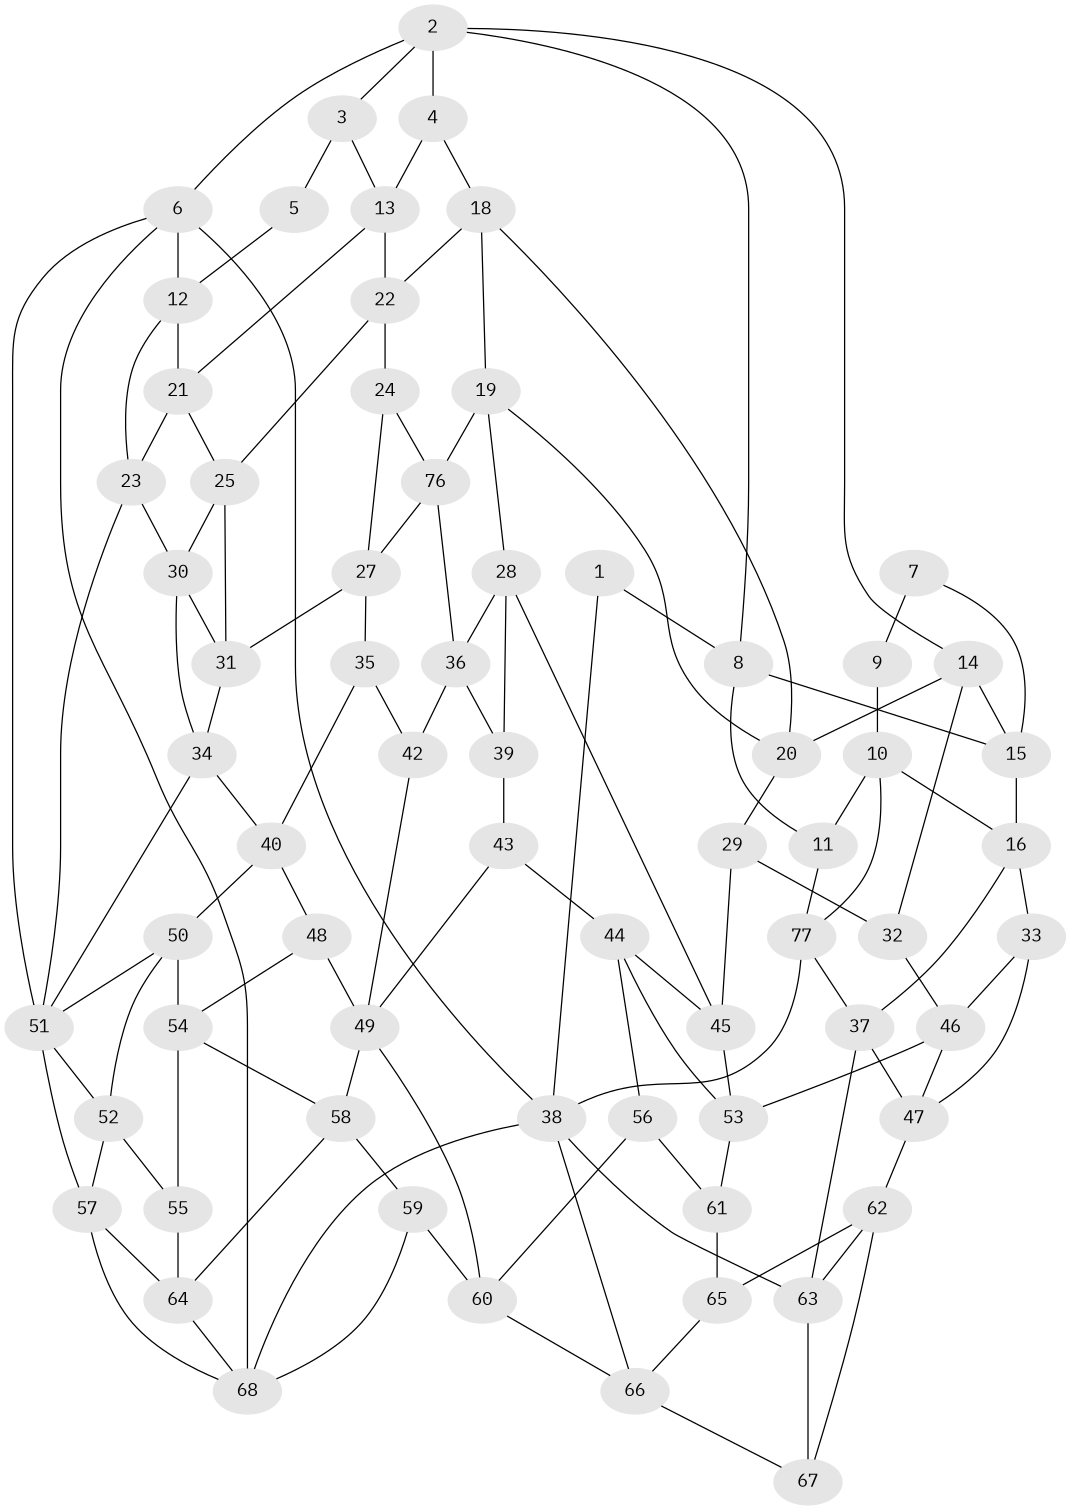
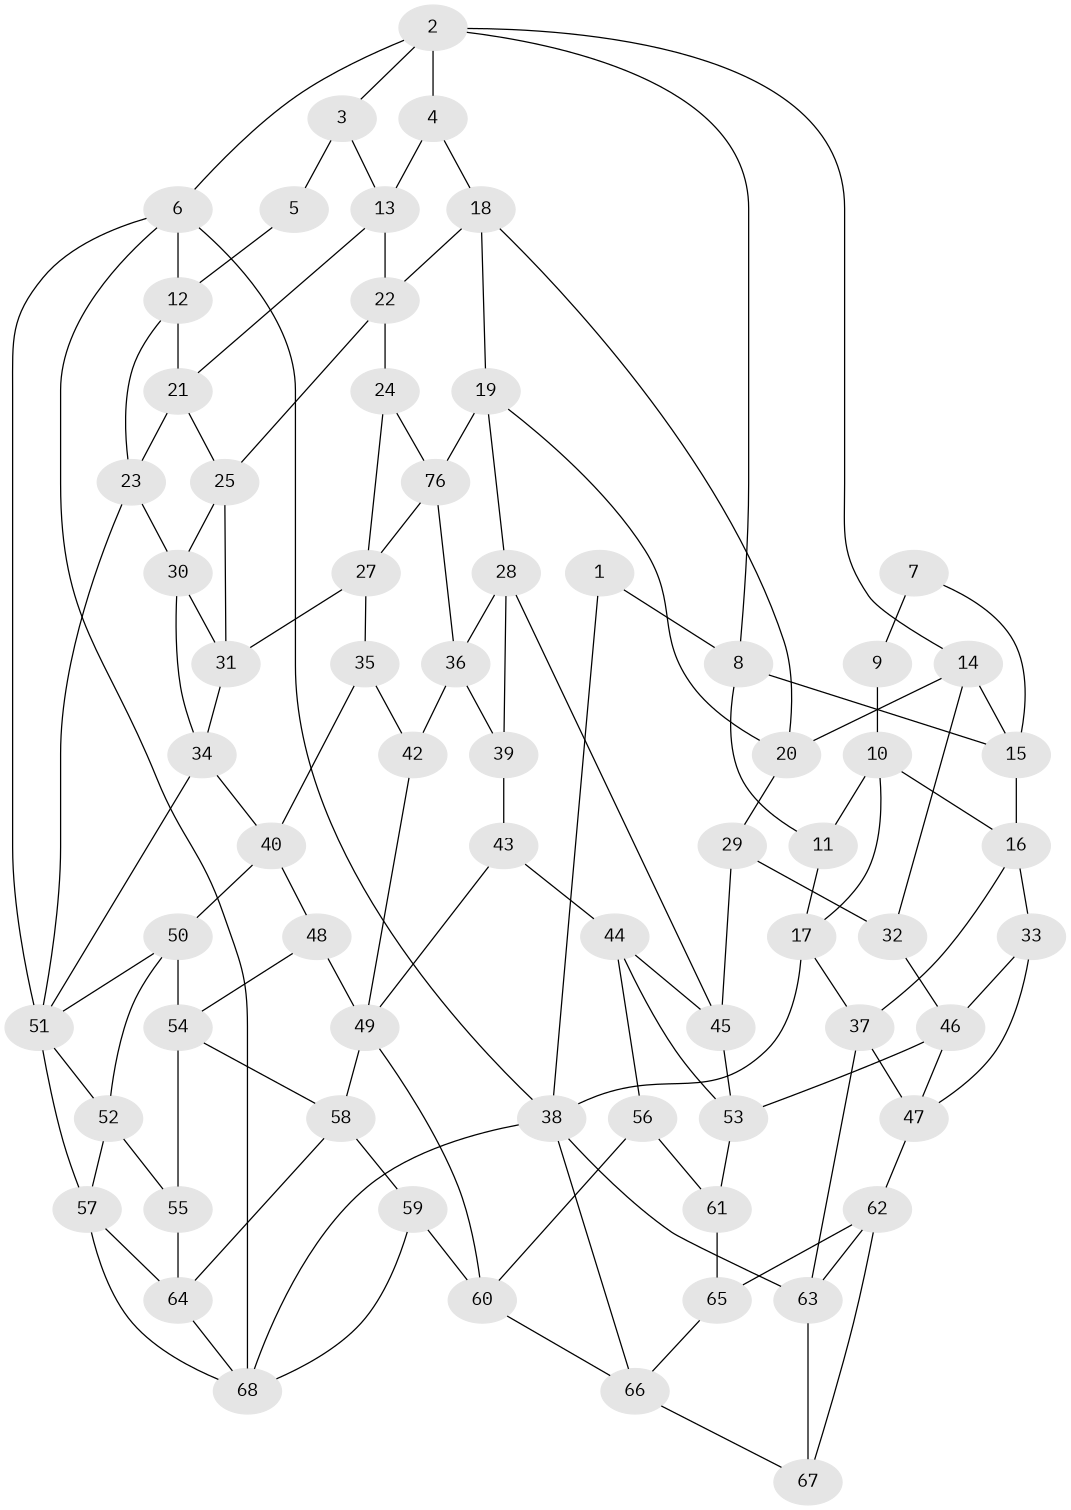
(802, 937) -> (802, 937)
